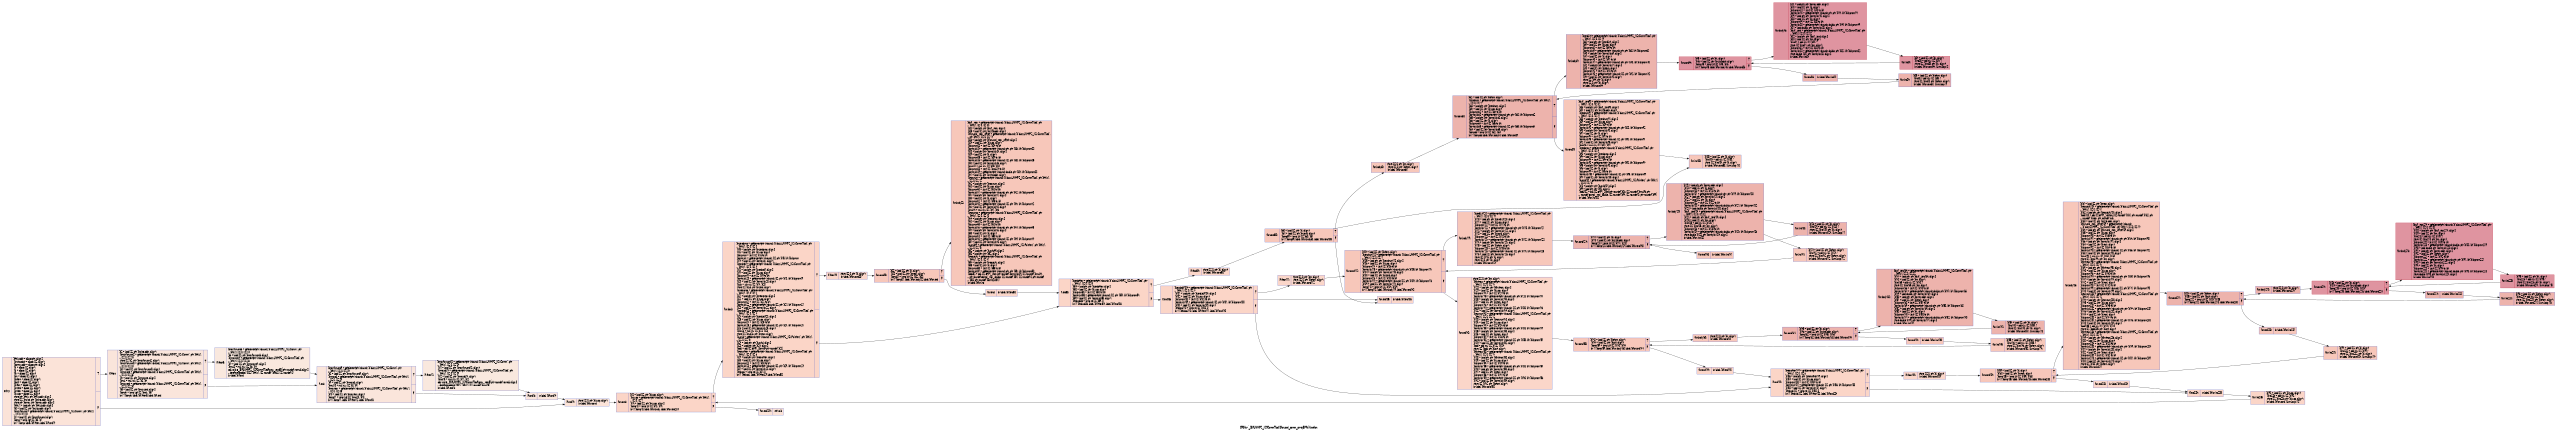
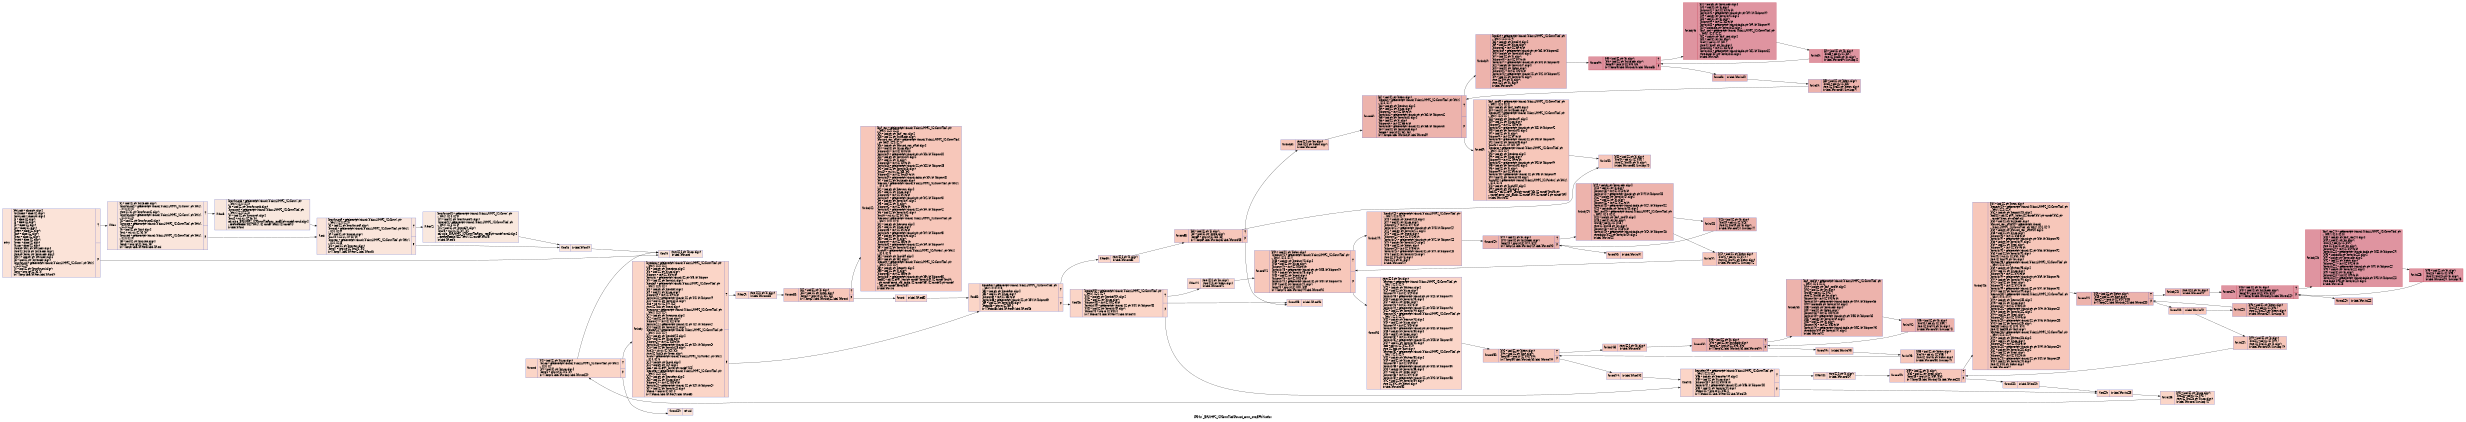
(2481, 296) -> (2218, 310)
(137, 378) -> (135, 230)
(612, 402) -> (602, 293)
